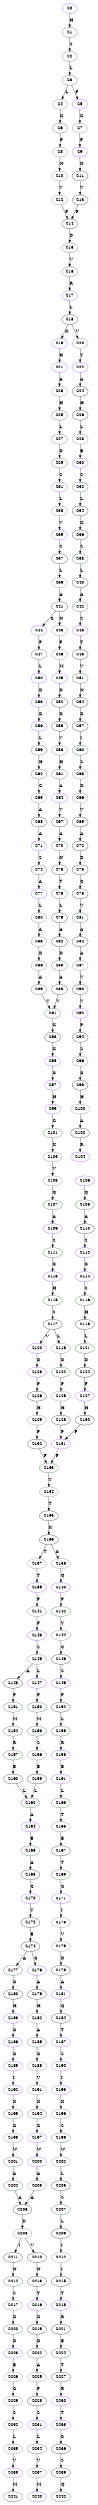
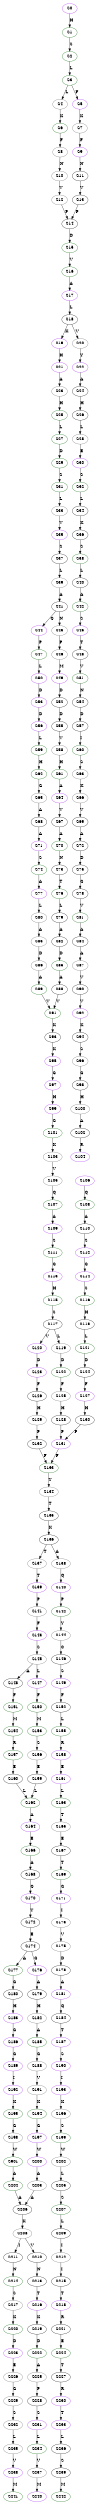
(71, 284) -> (71, 284)
(60, 487) -> (60, 487)
(82, 1025) -> (82, 1025)
(13, 2162) -> (13, 2162)
(62, 2437) -> (62, 2437)
(63, 2485) -> (63, 2485)
